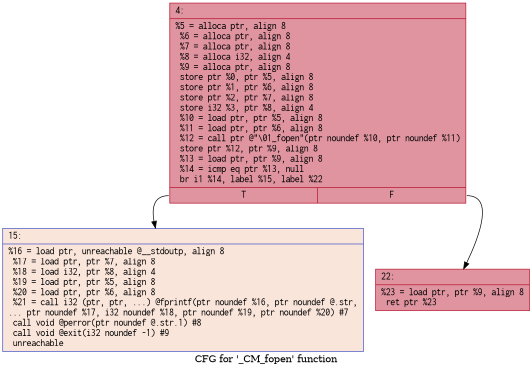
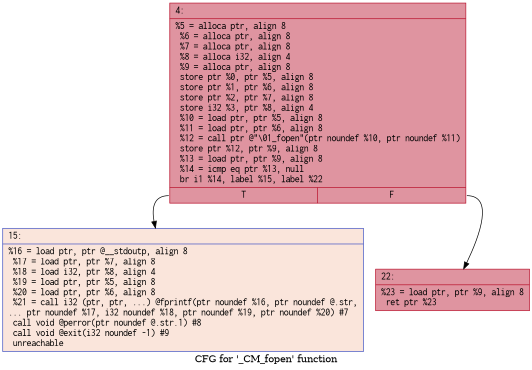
(116, 251) -> (98, 251)
